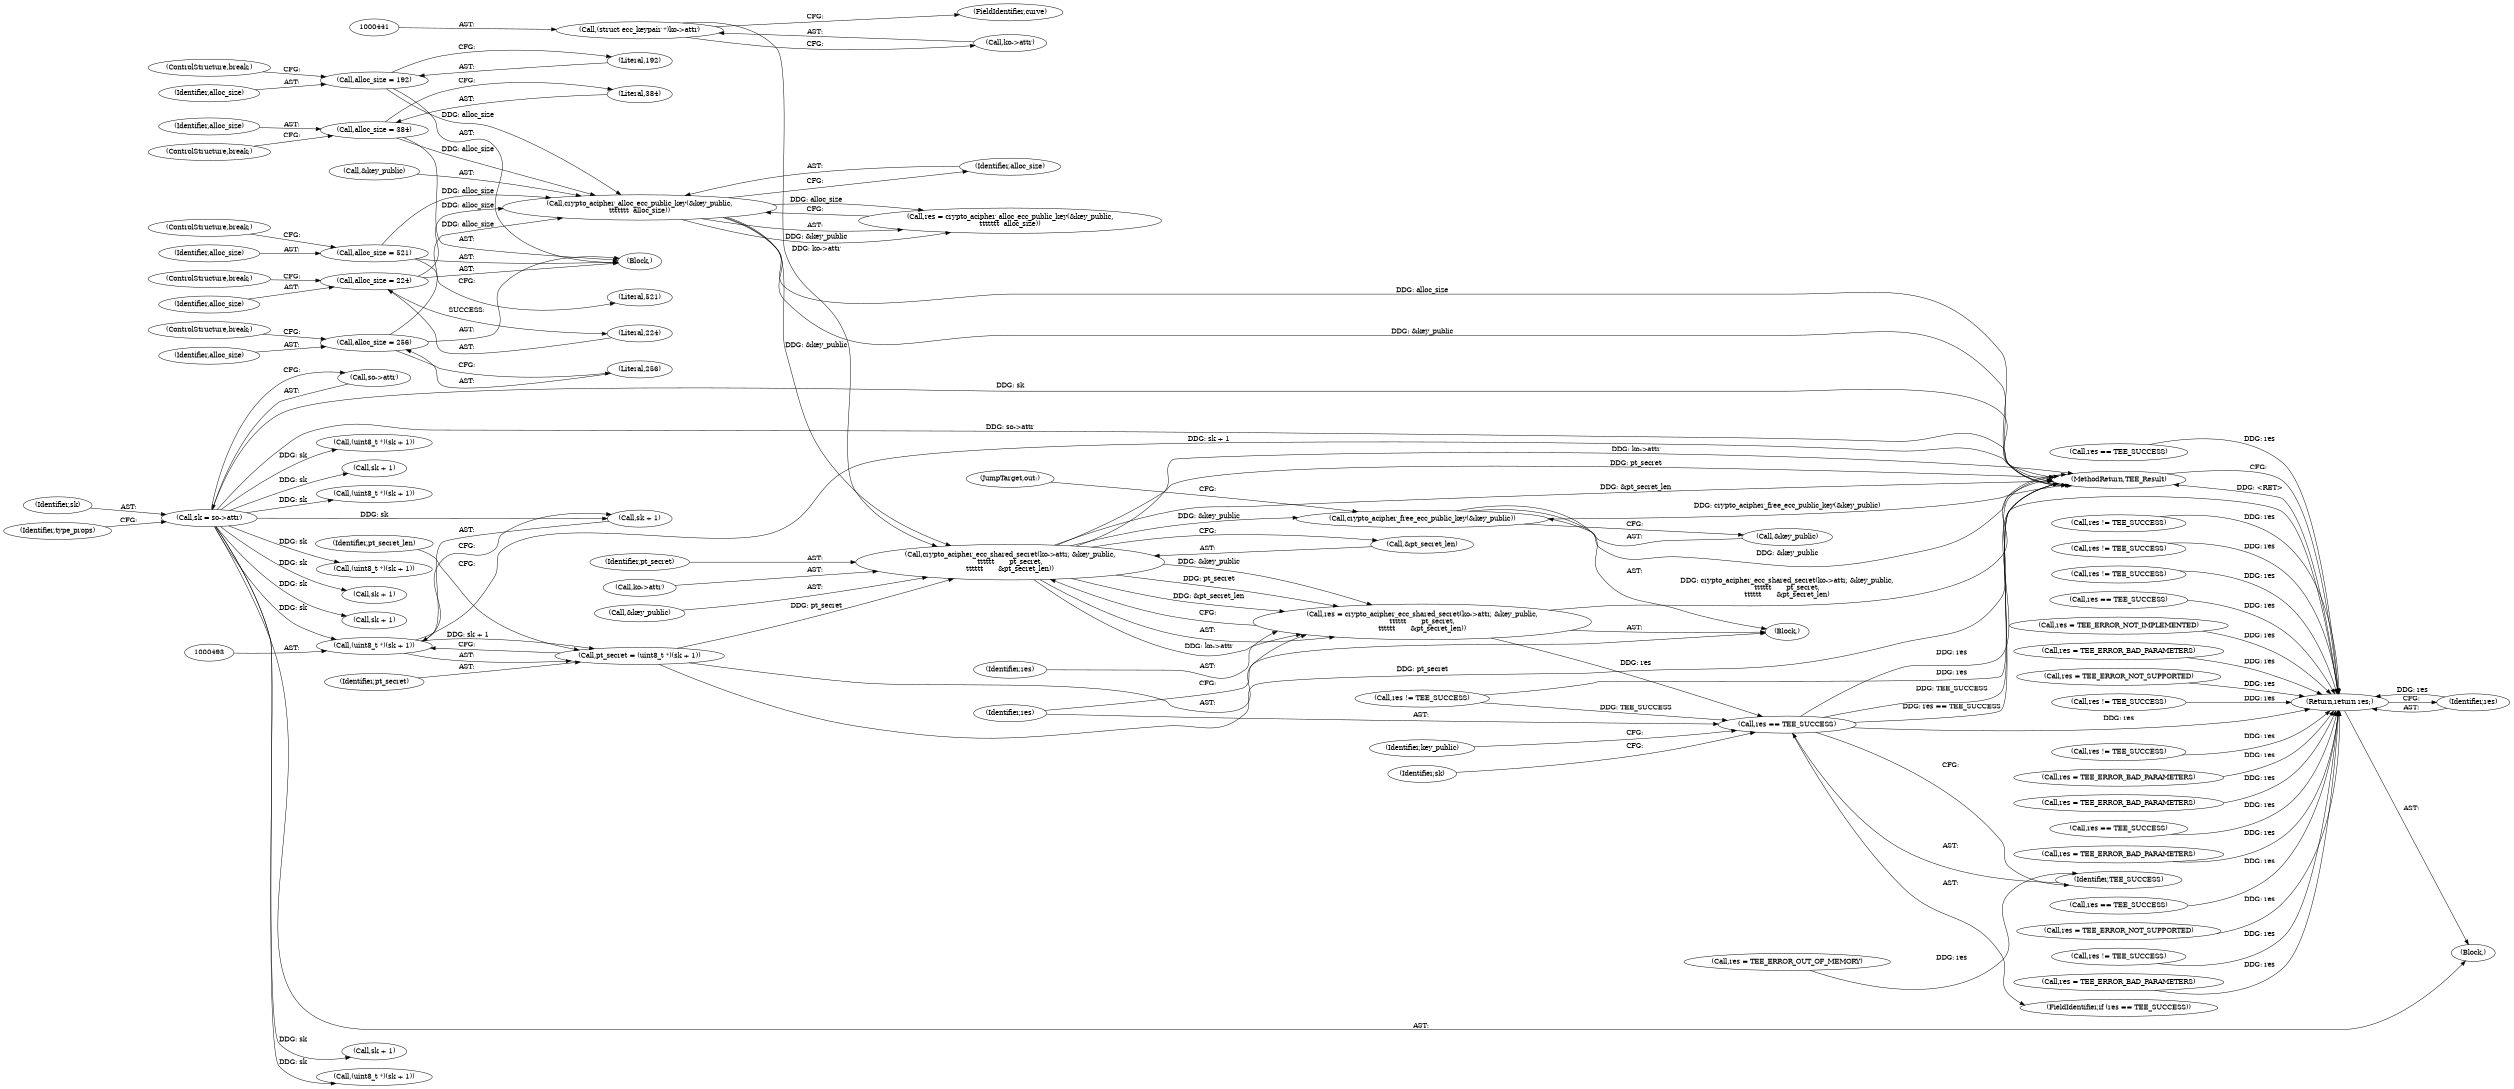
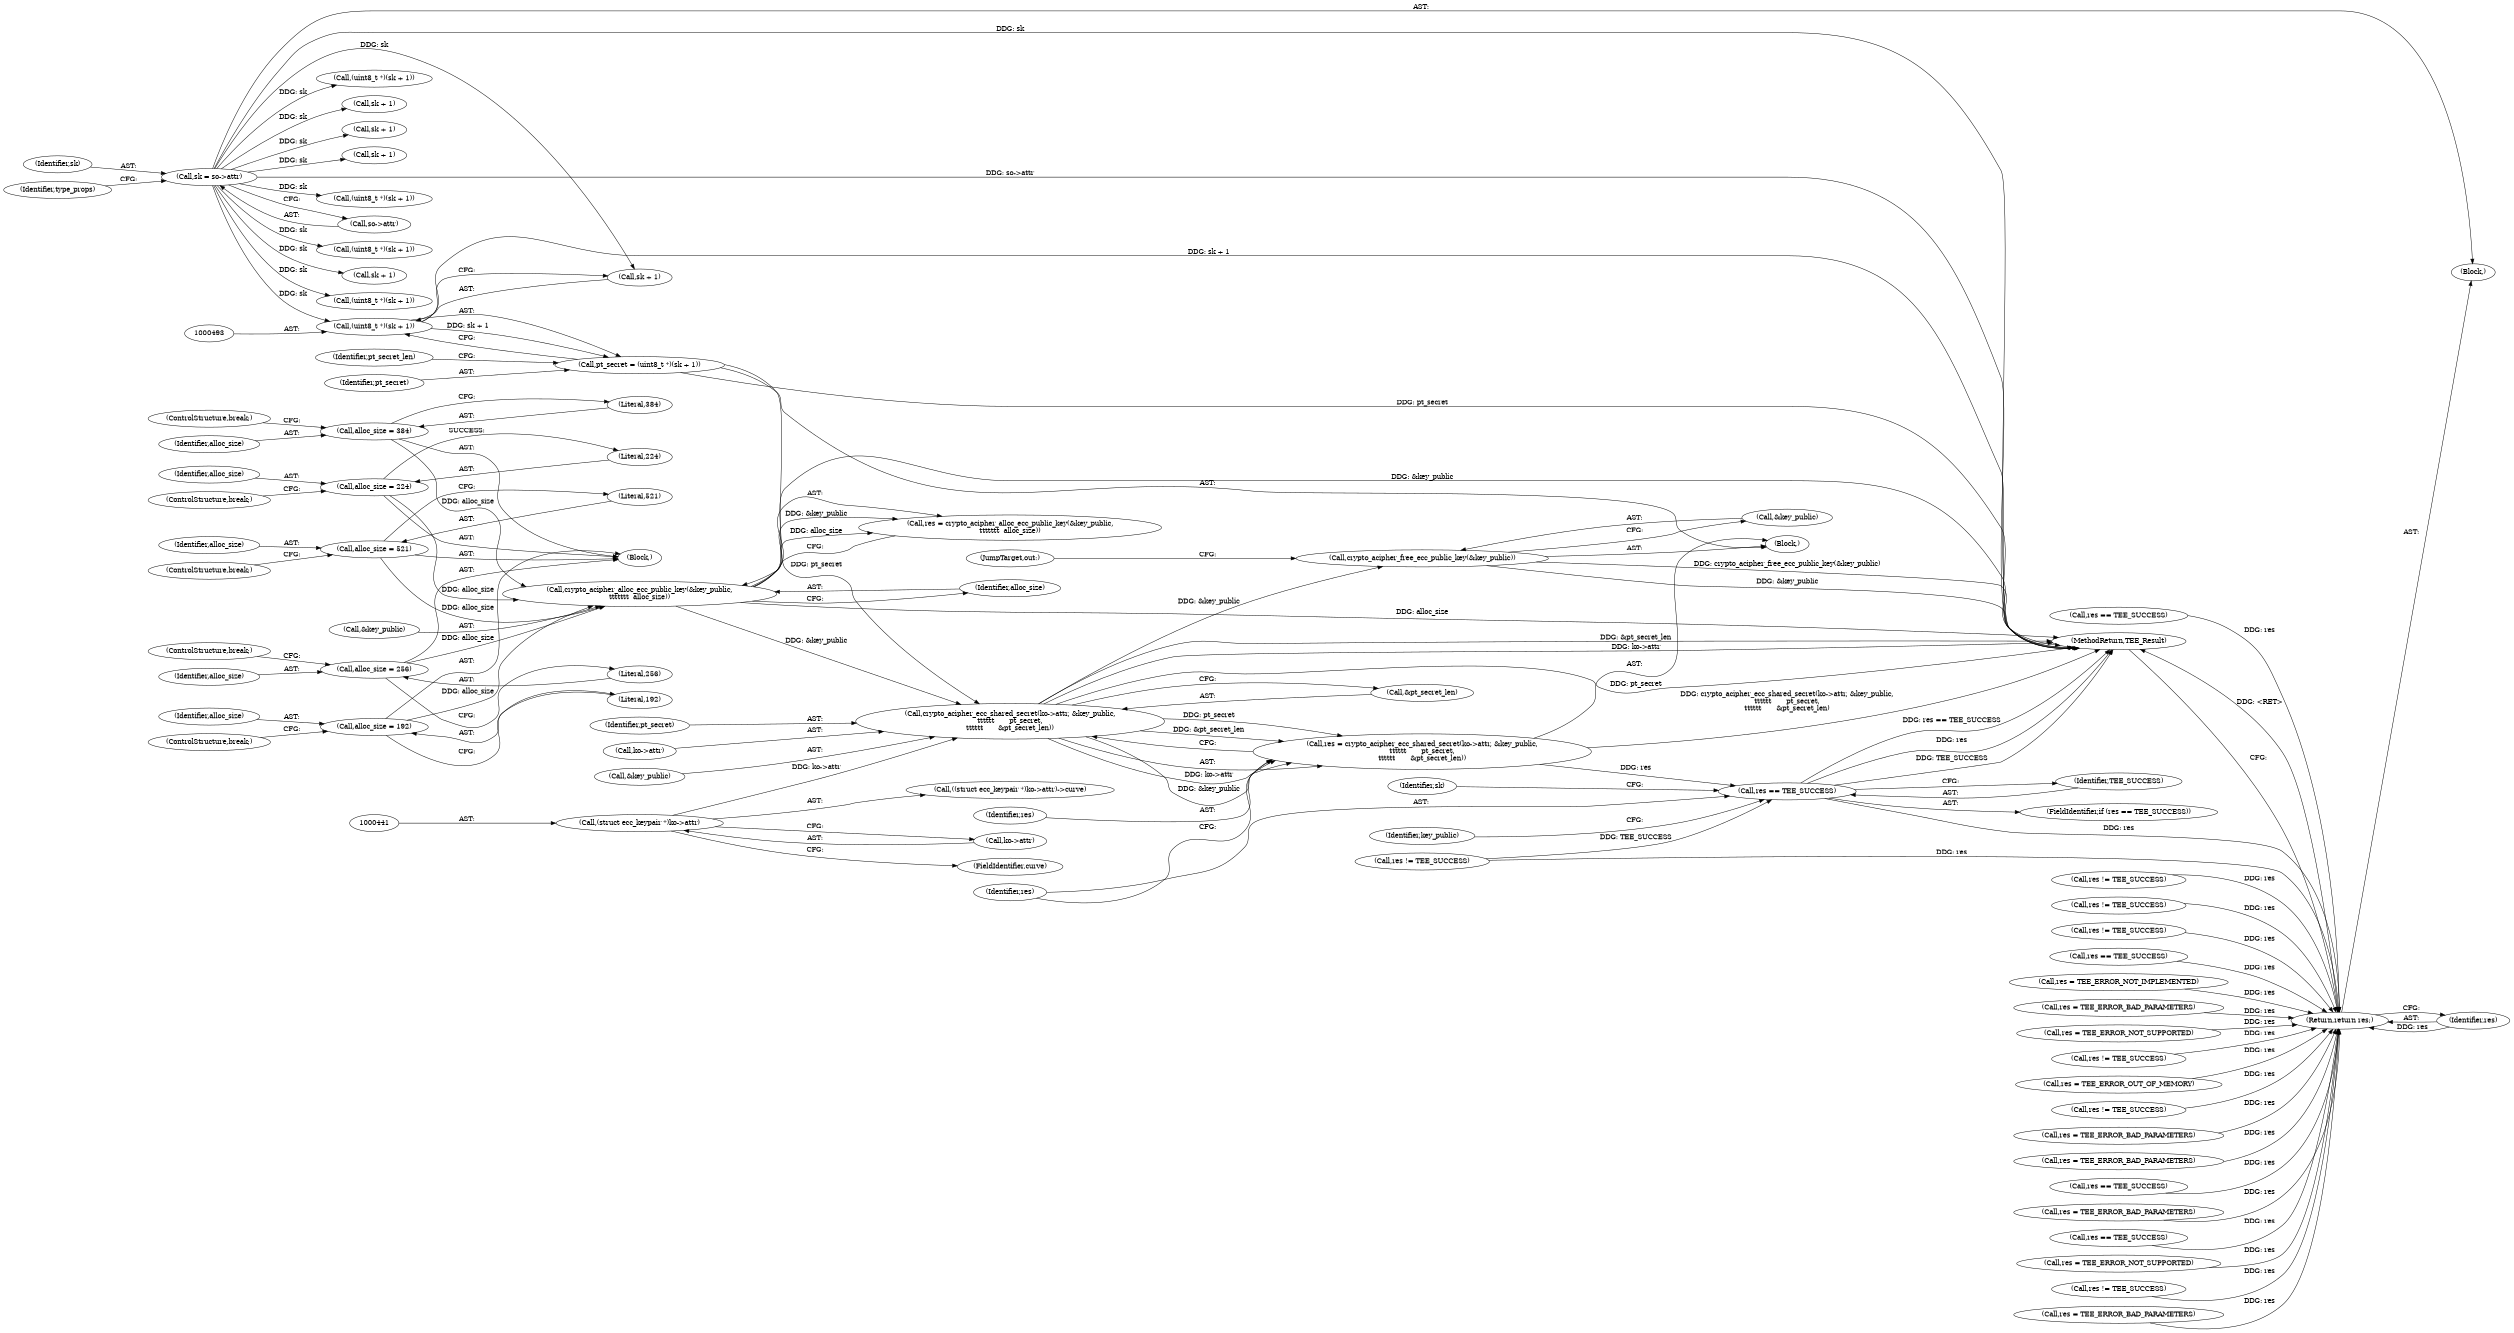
none -> (503, 520)
none -> (1010, 790)
(1976, 977) -> (2261, 1063)
